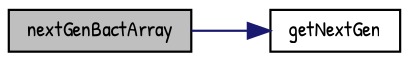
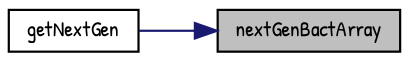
(219, 31) -> (167, 31)
